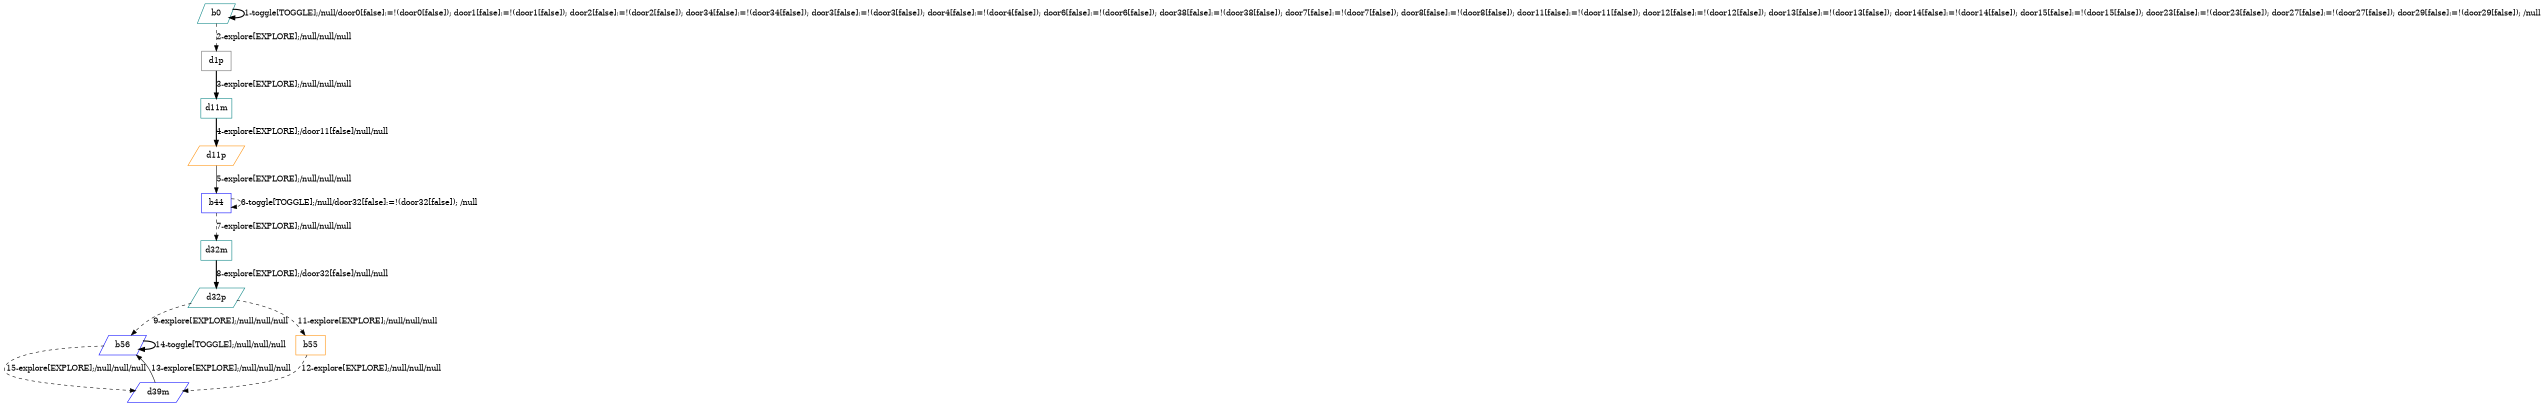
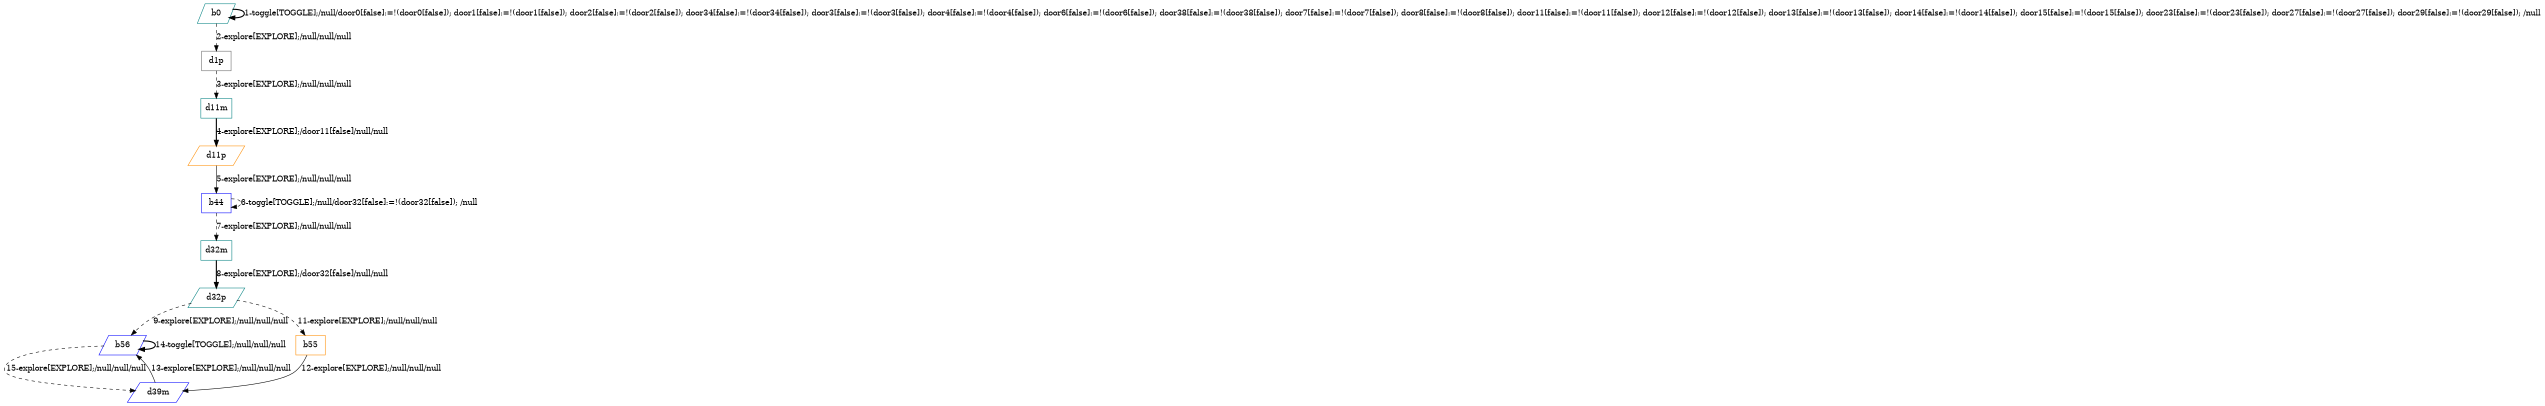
(216, 82) -> (216, 82)
(253, 384) -> (253, 384)
